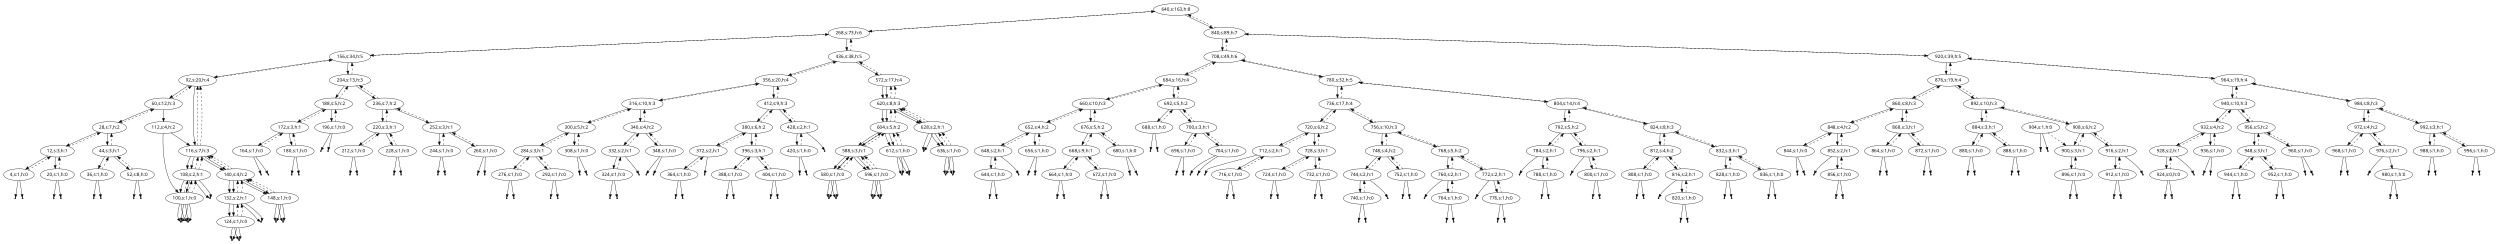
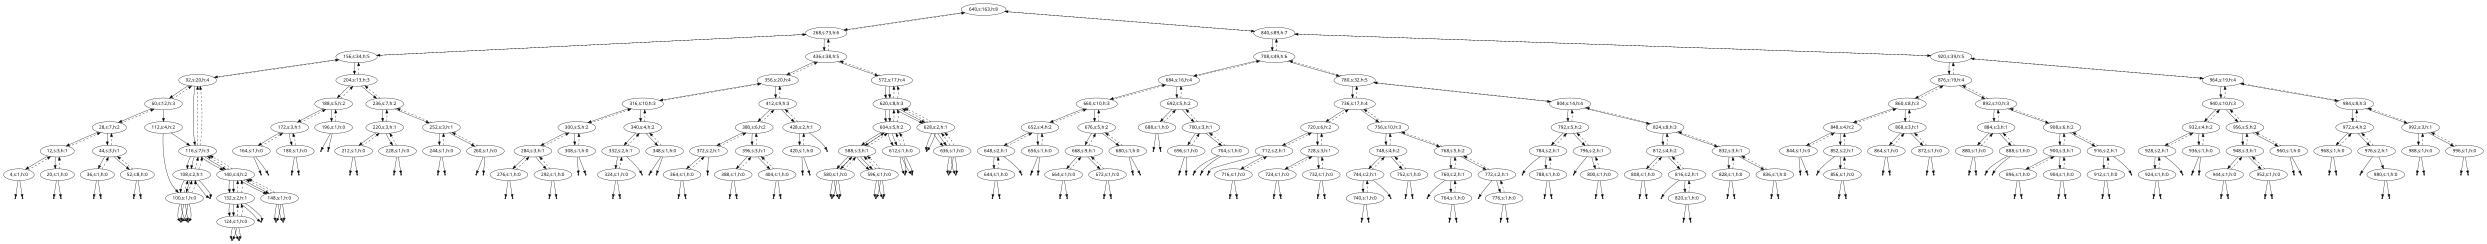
none -> (2060, 161)
(2169, 175) -> (2157, 175)
